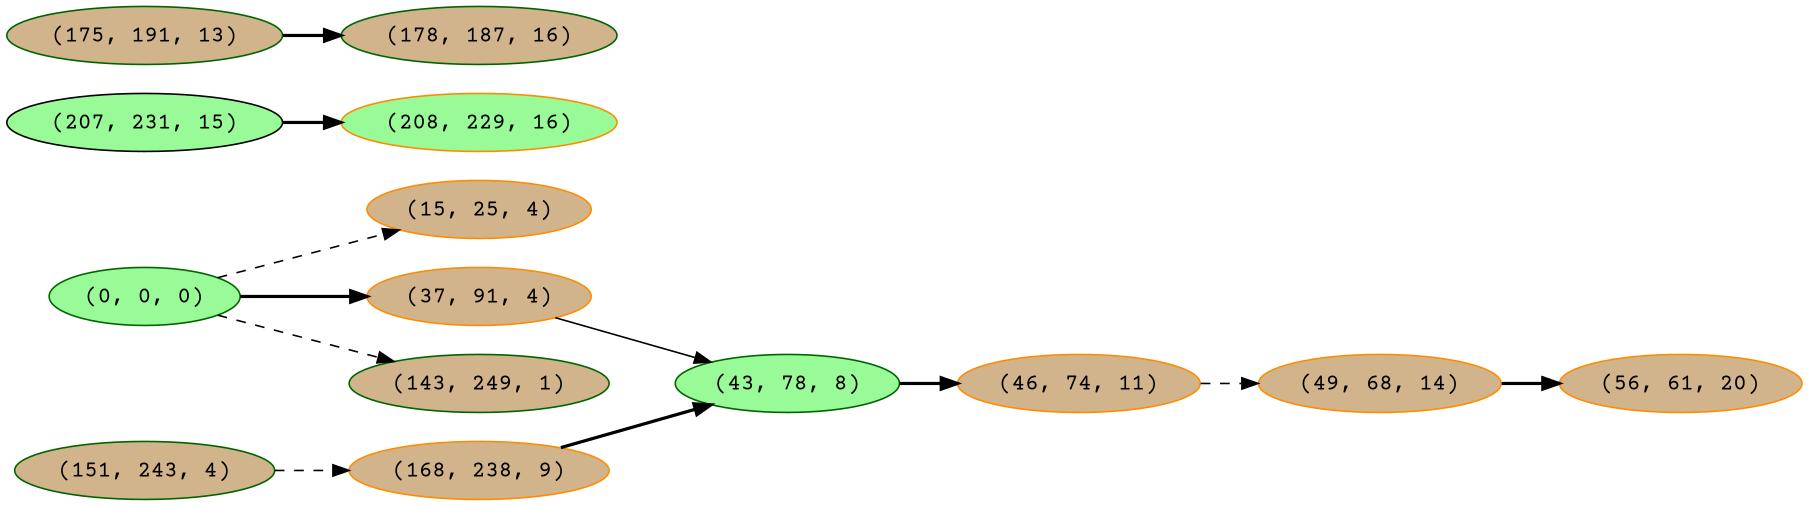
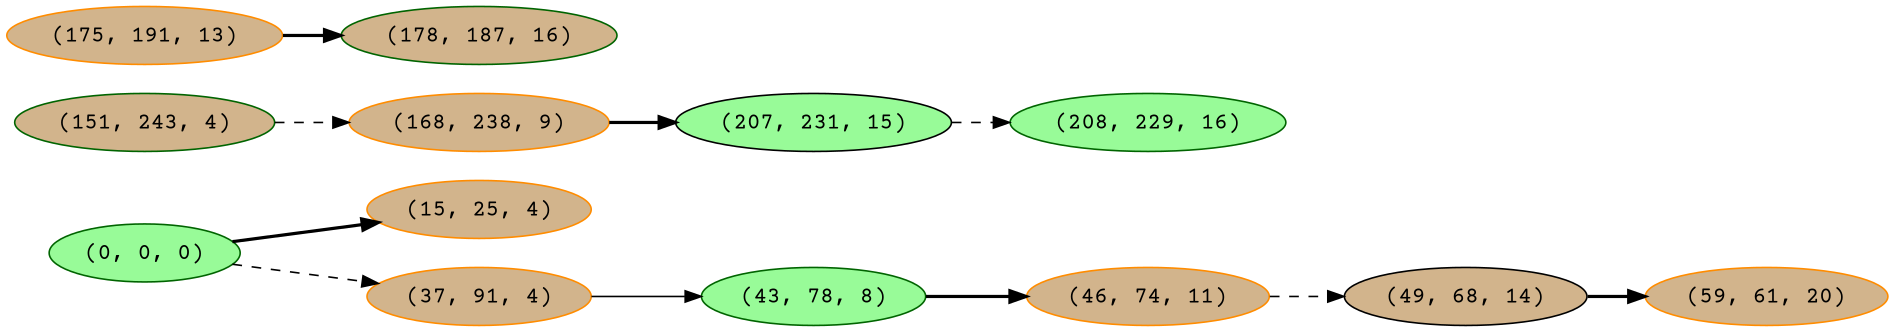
(145, 35) -> (145, 35)
(304, 122) -> (973, 122)
(479, 122) -> (1148, 122)
(301, 256) -> (297, 233)
(295, 296) -> (297, 273)
(479, 383) -> none
(1380, 383) -> (1466, 296)
(1681, 383) -> (1767, 296)
(628, 428) -> (634, 122)
